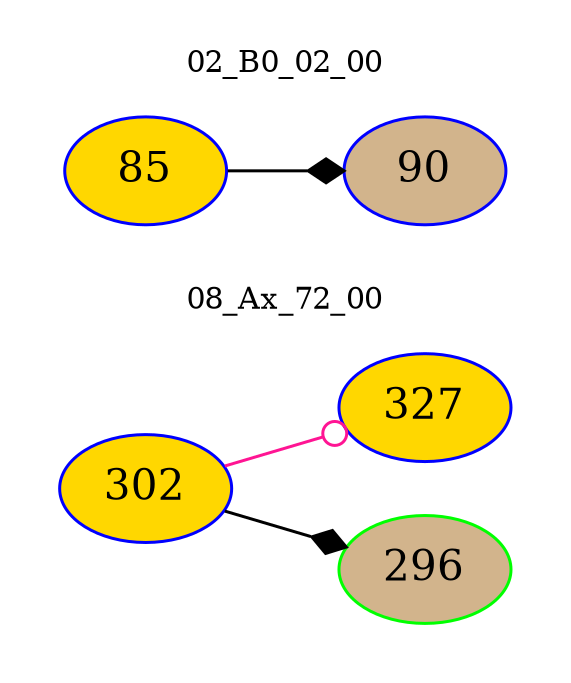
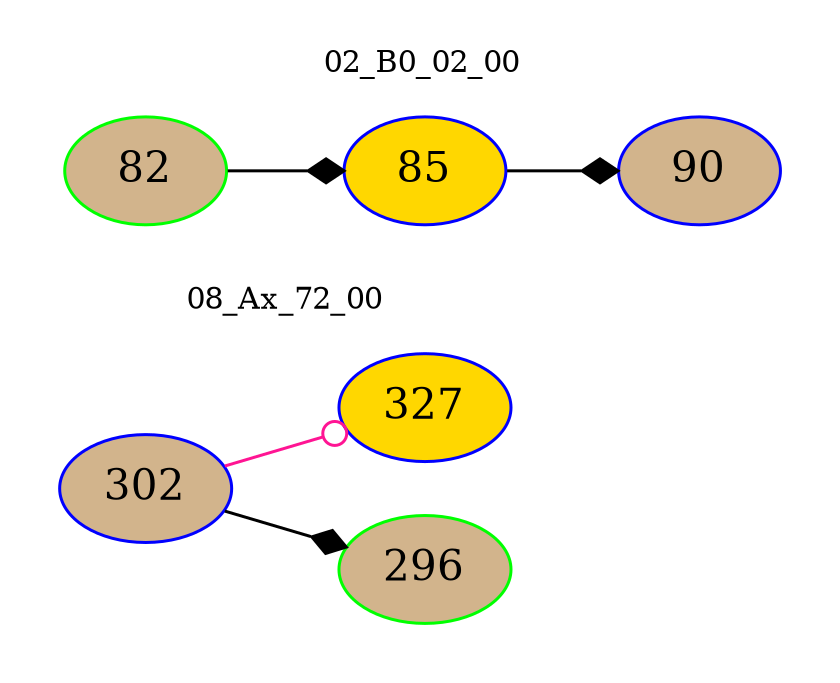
none -> (146, 171)
(146, 489) -> (146, 489)
